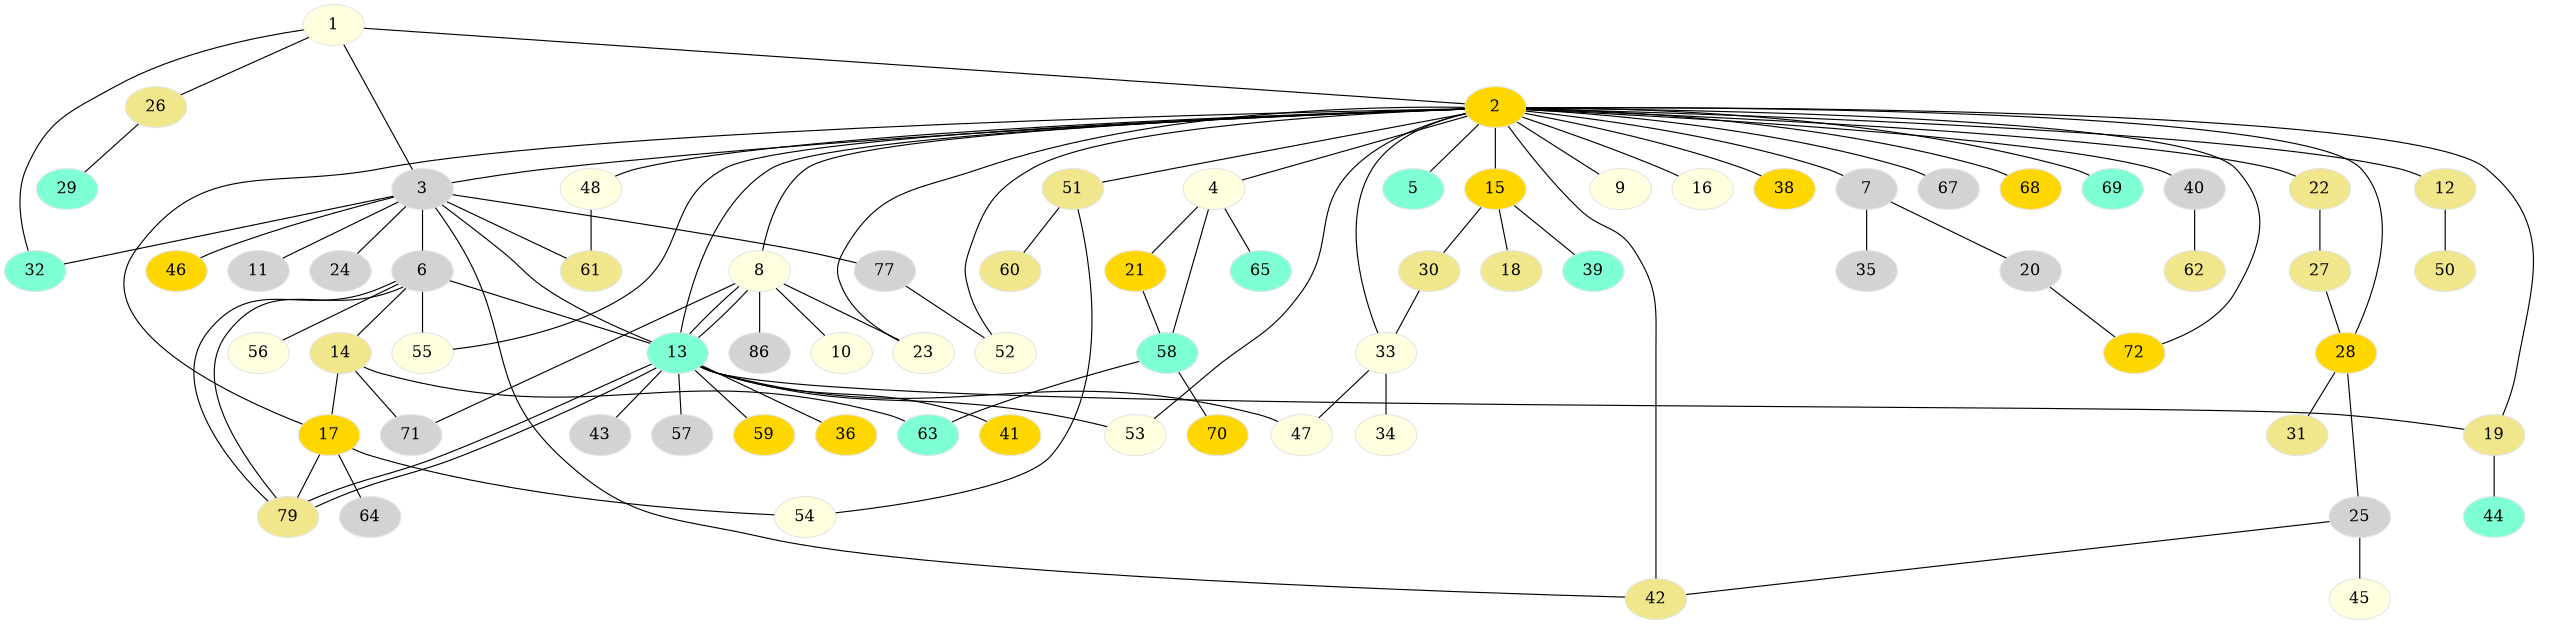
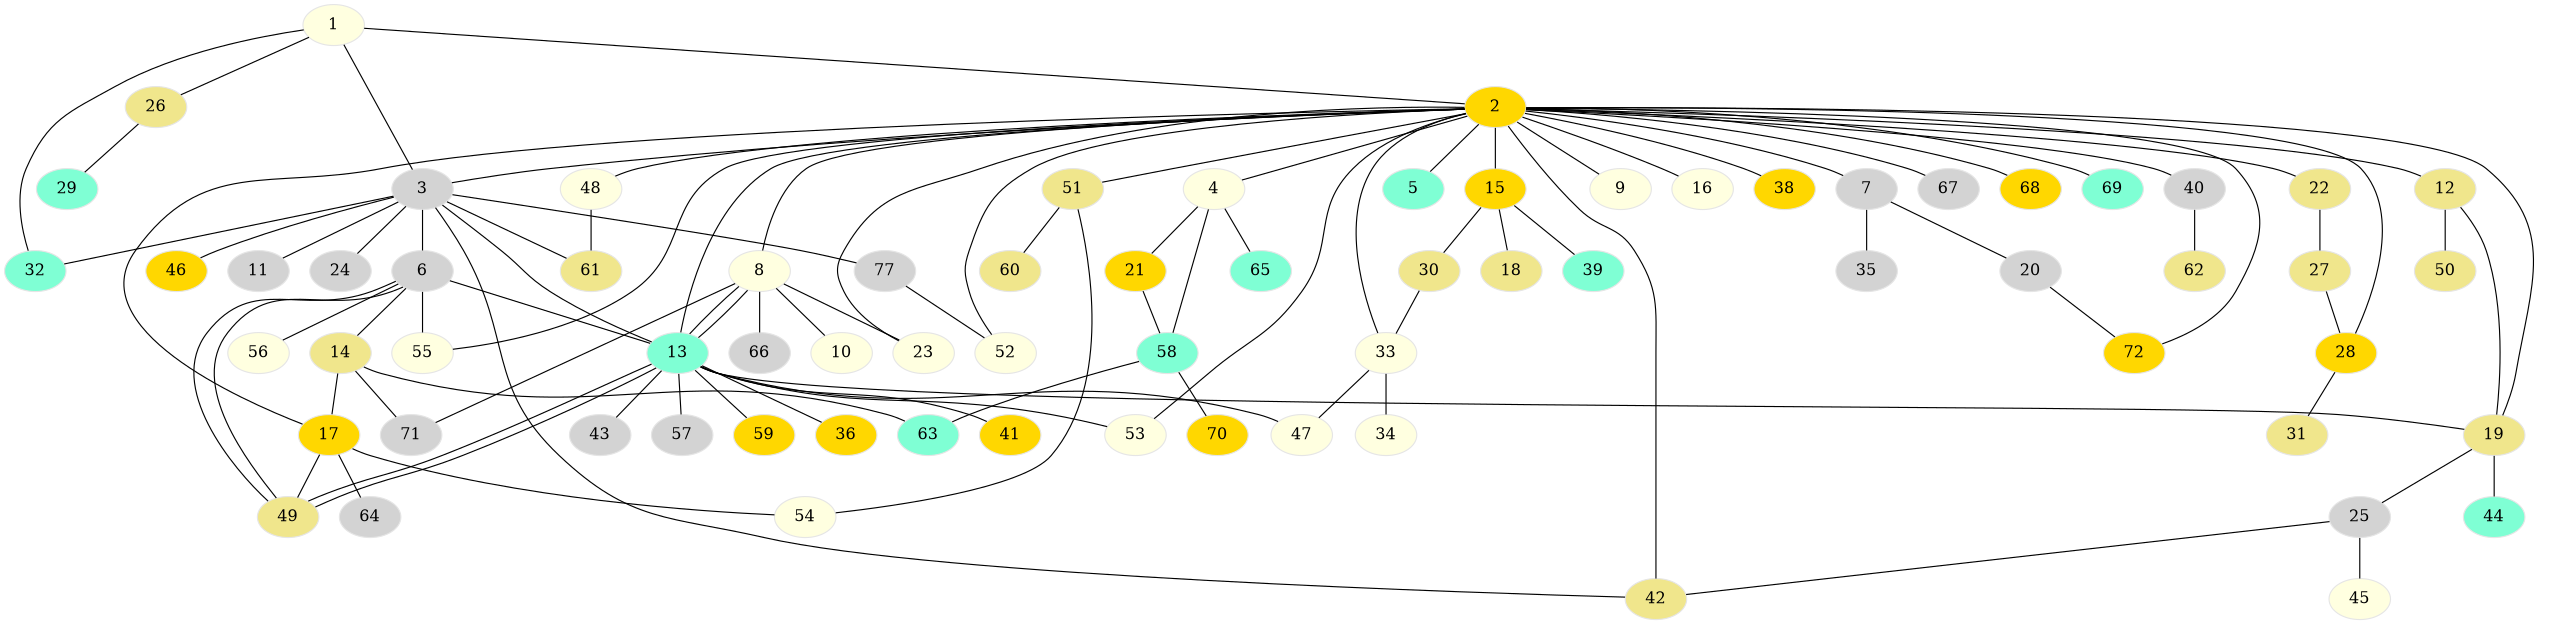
none -> (2498, 307)
(760, 353) -> (760, 353)
(2353, 435) -> (2427, 476)
(288, 517) -> (288, 517)
